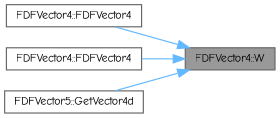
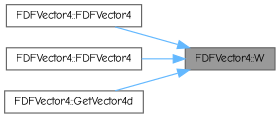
(74, 102) -> (74, 102)
